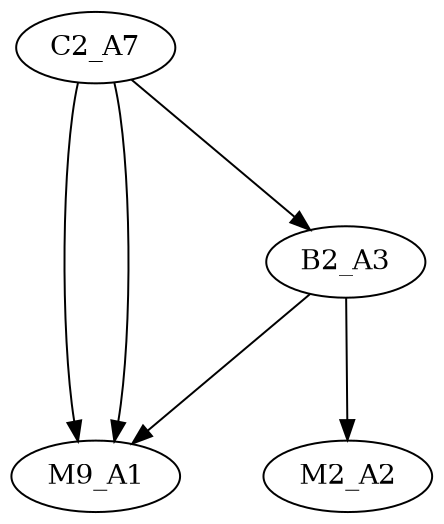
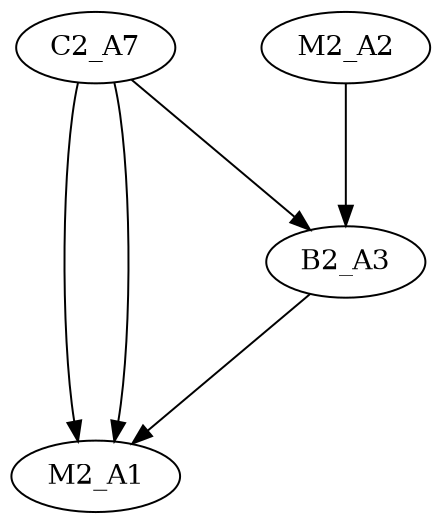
(347, 359) -> (346, 144)
(96, 476) -> (96, 476)
